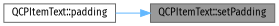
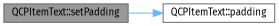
(128, 13) -> (141, 13)
